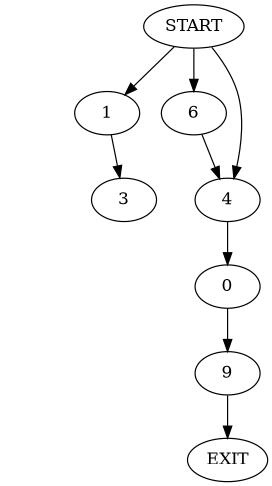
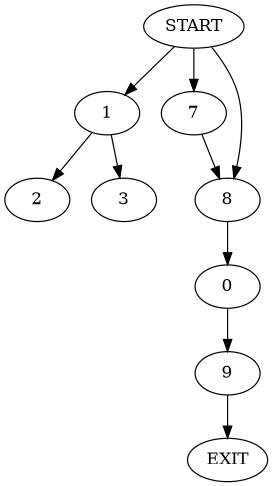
(194, 113) -> (194, 113)
none -> (37, 200)
(228, 200) -> (228, 200)
